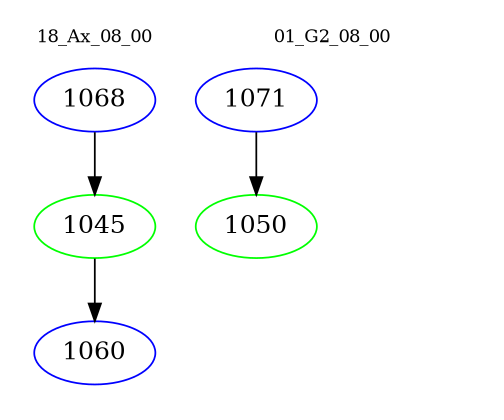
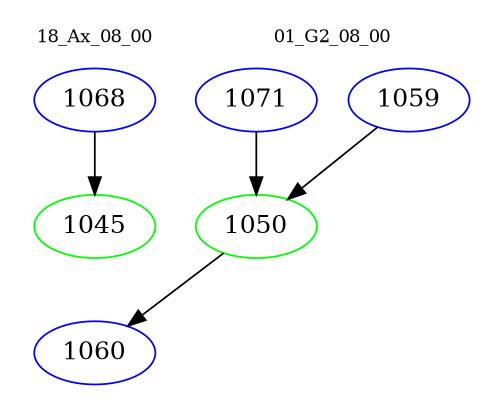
none -> (409, 100)
(95, 281) -> (183, 284)
